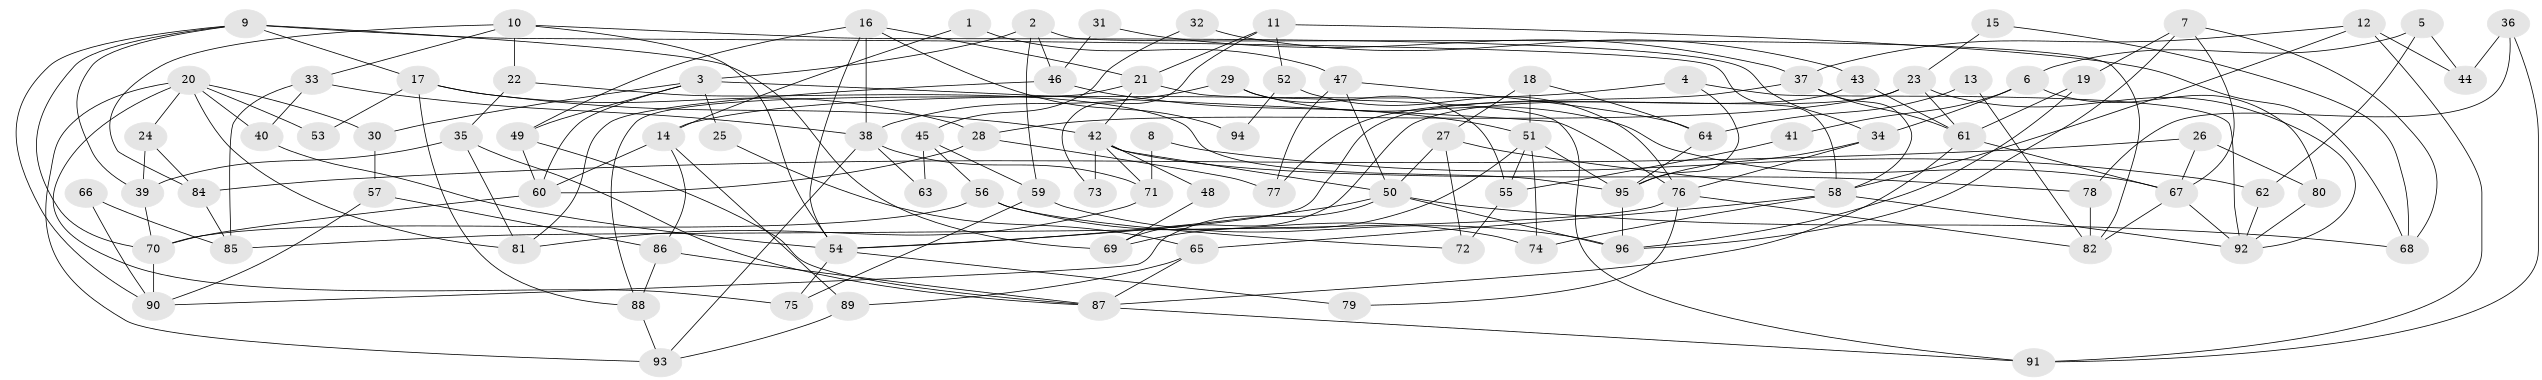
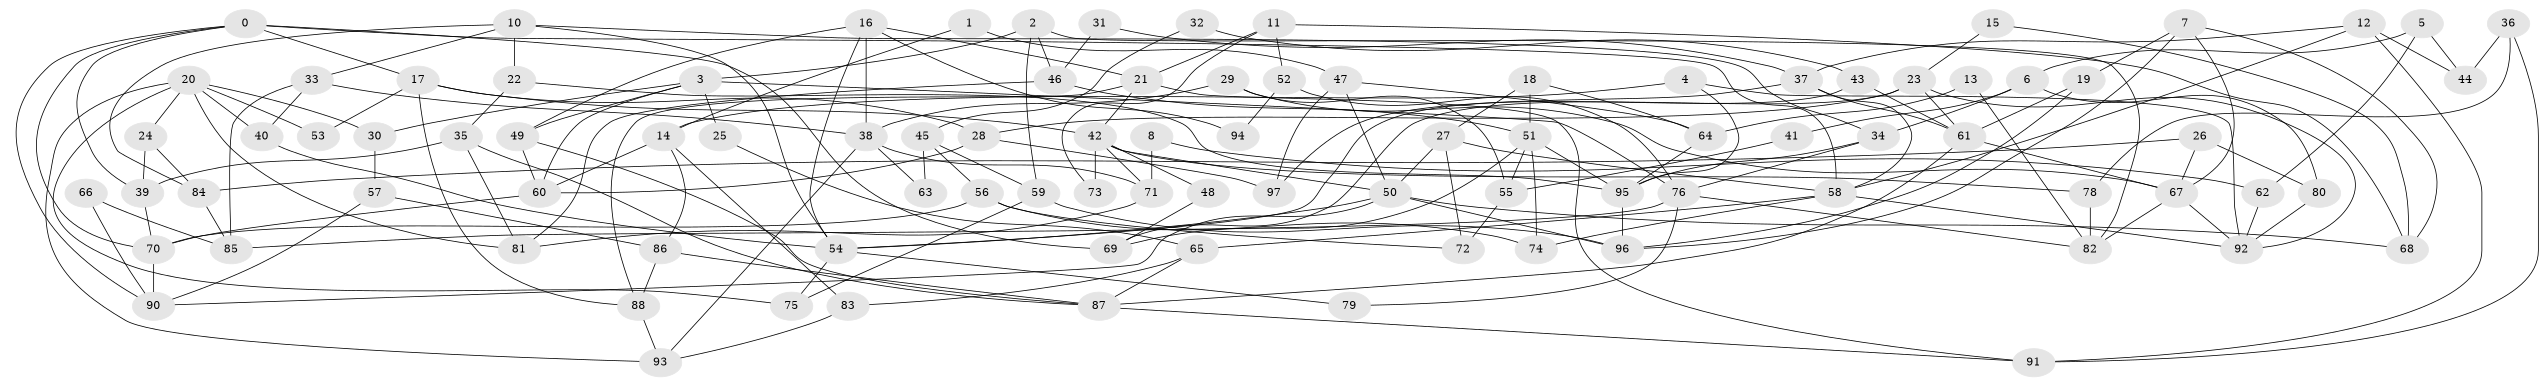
(245, 24) -> (245, 24)
(1274, 193) -> (1274, 193)
(848, 306) -> (848, 306)
